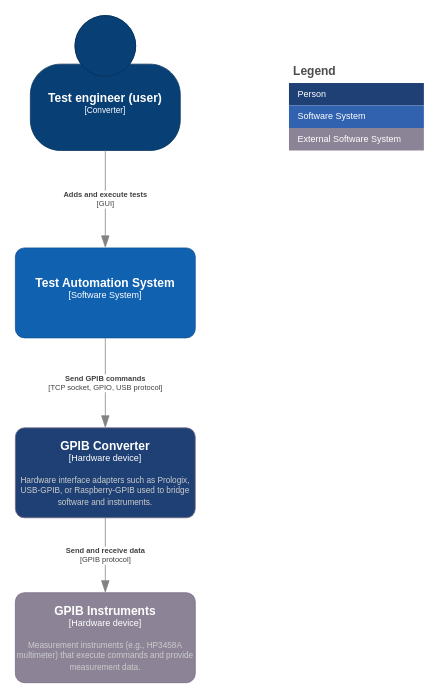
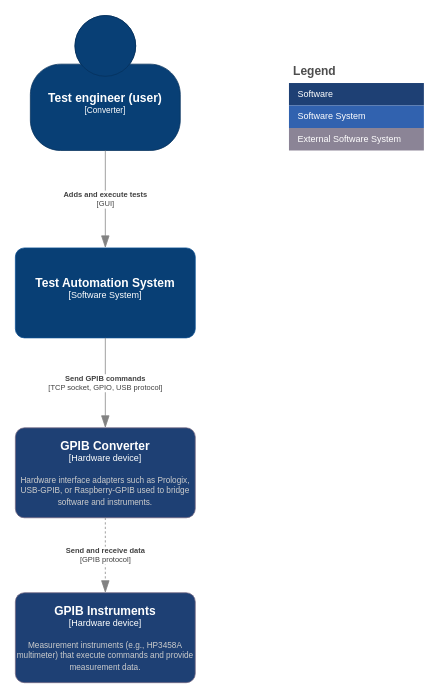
(313, 94) -> (318, 94)
(105, 293) -> (105, 293)
(105, 532) -> (105, 532)
(105, 638) -> (105, 638)
